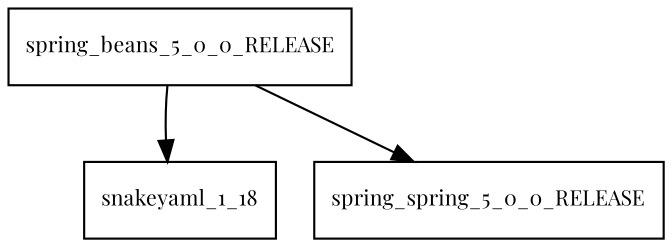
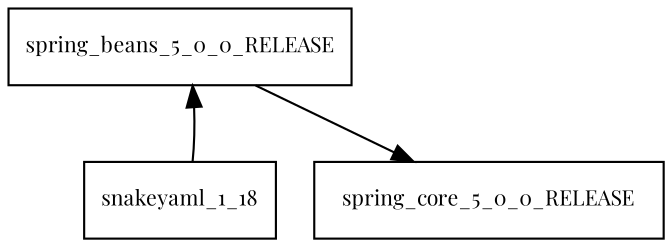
(166, 113) -> (194, 134)
(489, 200) -> (489, 200)
